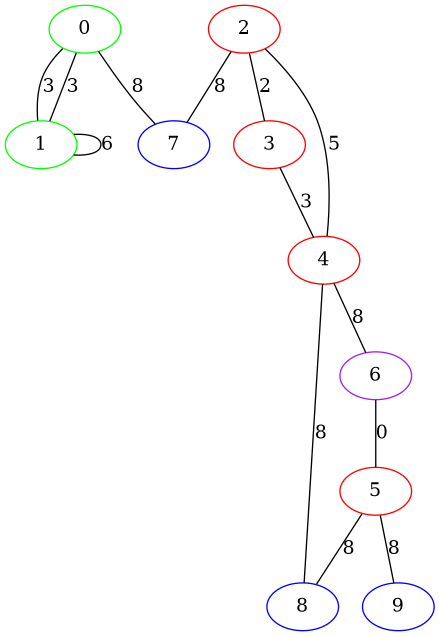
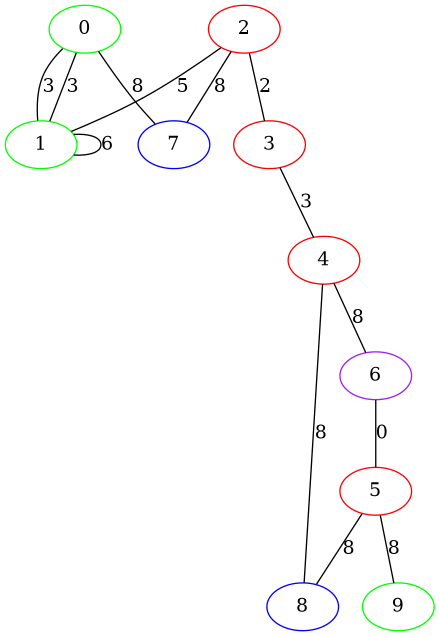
(321, 134) -> (149, 95)
(398, 607) -> (398, 607)
